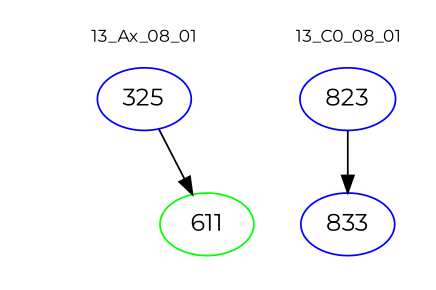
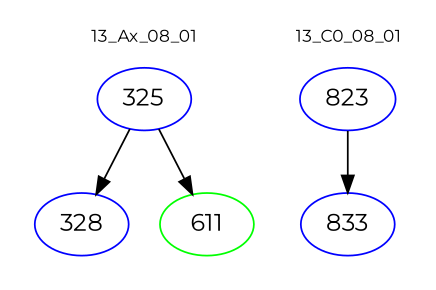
none -> (82, 224)
